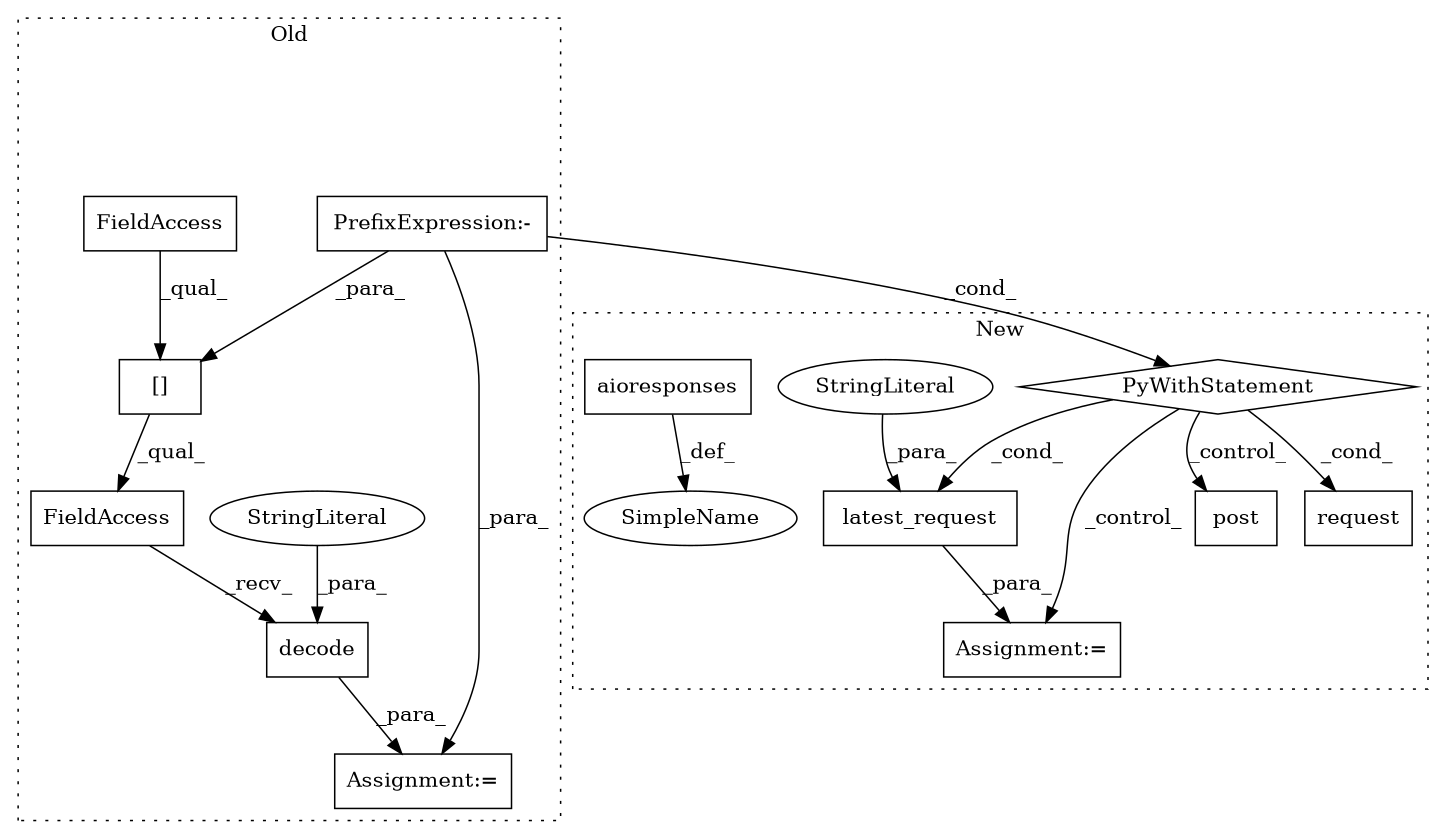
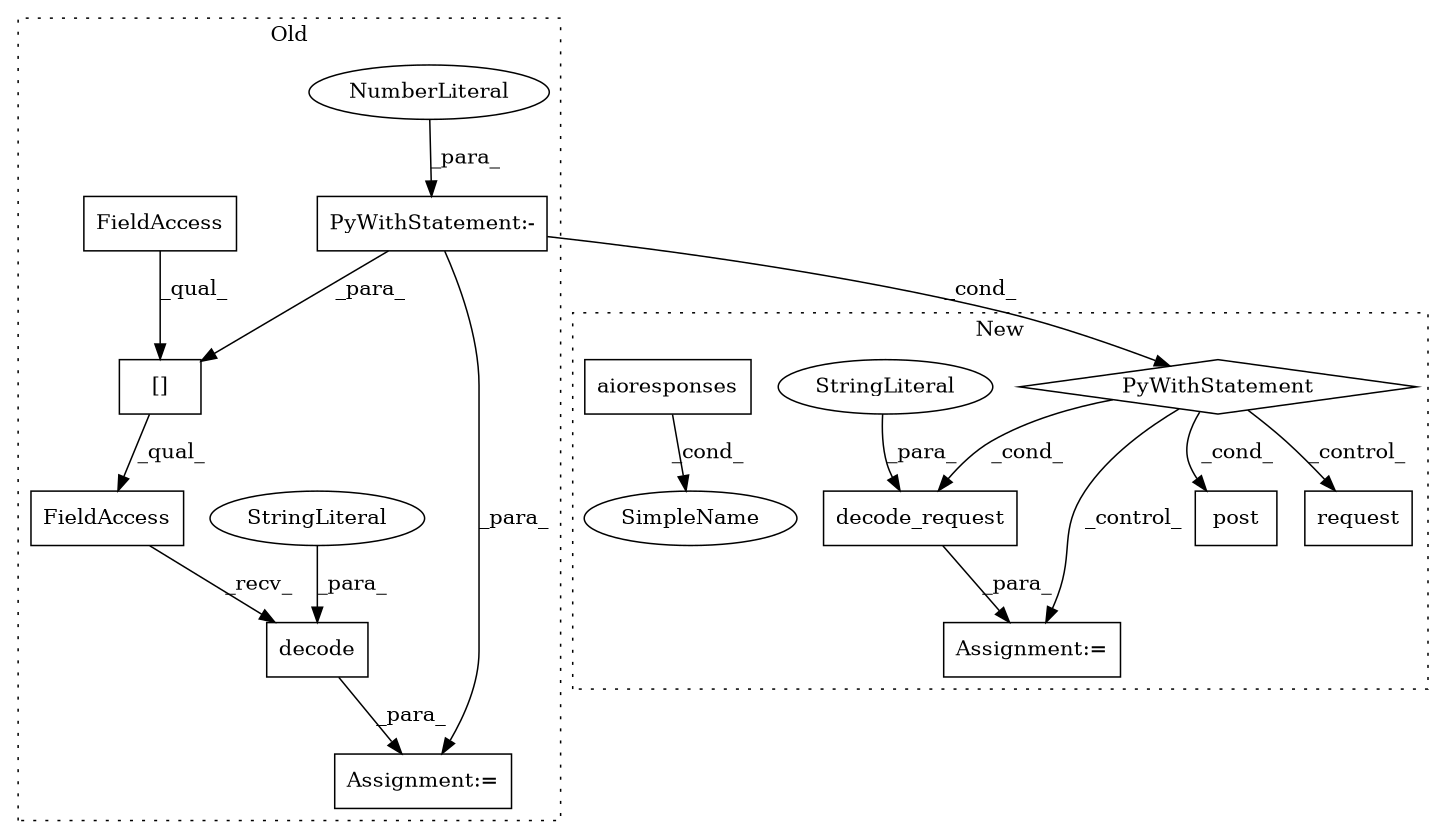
none -> (429, 92)
(432, 224) -> (432, 224)
(708, 453) -> (708, 453)
(1238, 453) -> (1238, 453)
(1357, 453) -> (1357, 453)
(920, 518) -> (920, 518)
